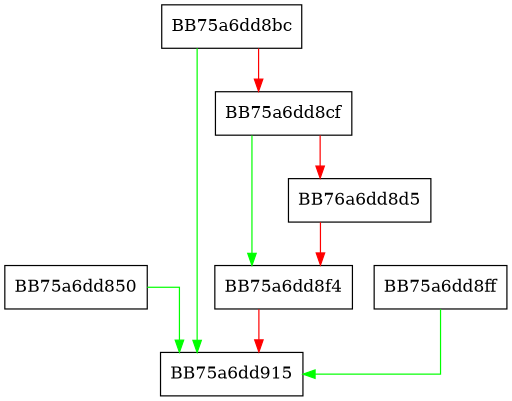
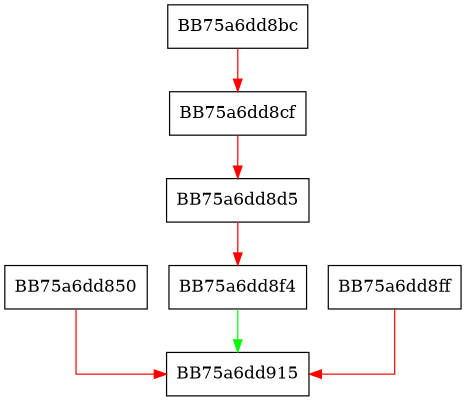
(197, 194) -> none
(252, 194) -> none
(360, 200) -> (238, 200)
(179, 298) -> (83, 374)
(259, 325) -> (238, 325)
(410, 374) -> (391, 374)
